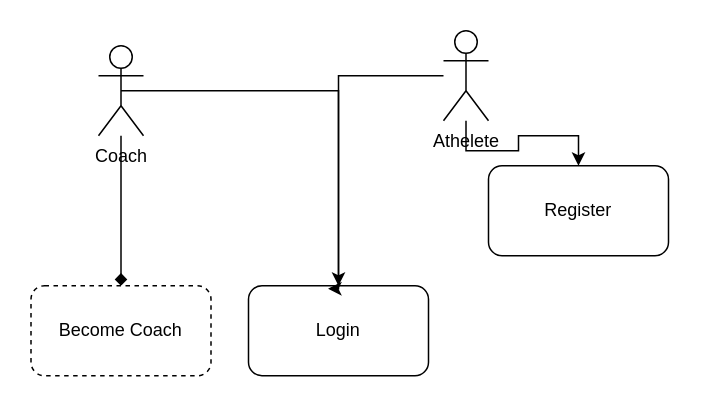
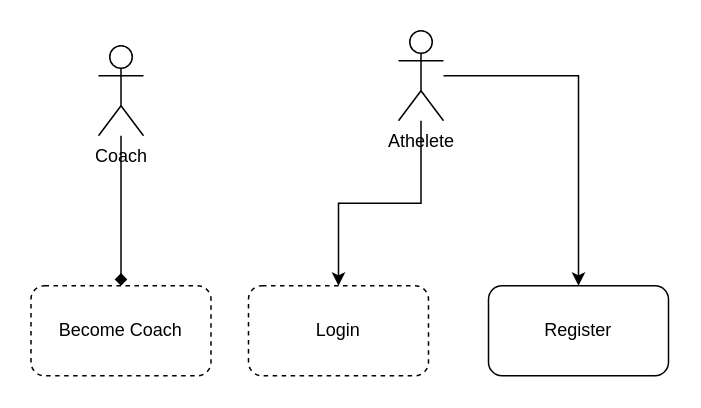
(466, 76) -> (421, 76)
(229, 91) -> none
(578, 211) -> (578, 331)
(338, 331) -> (338, 331)
